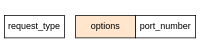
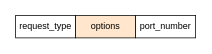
(34, 27) -> (45, 27)
